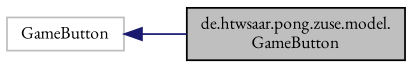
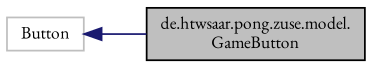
(65, 34) -> (45, 34)
